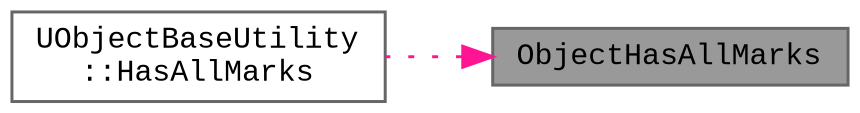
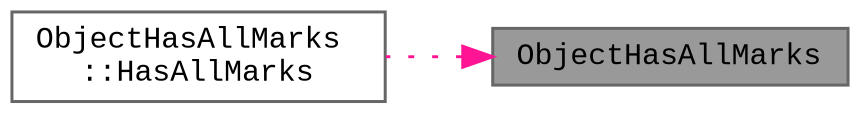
(199, 57) -> (199, 57)
